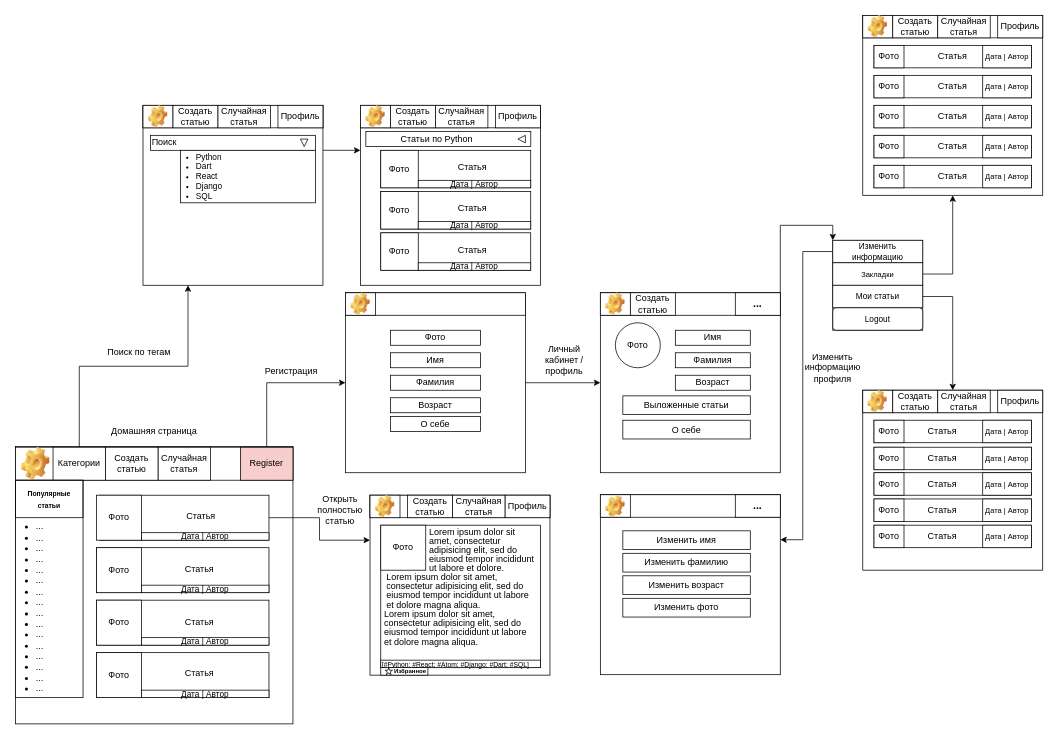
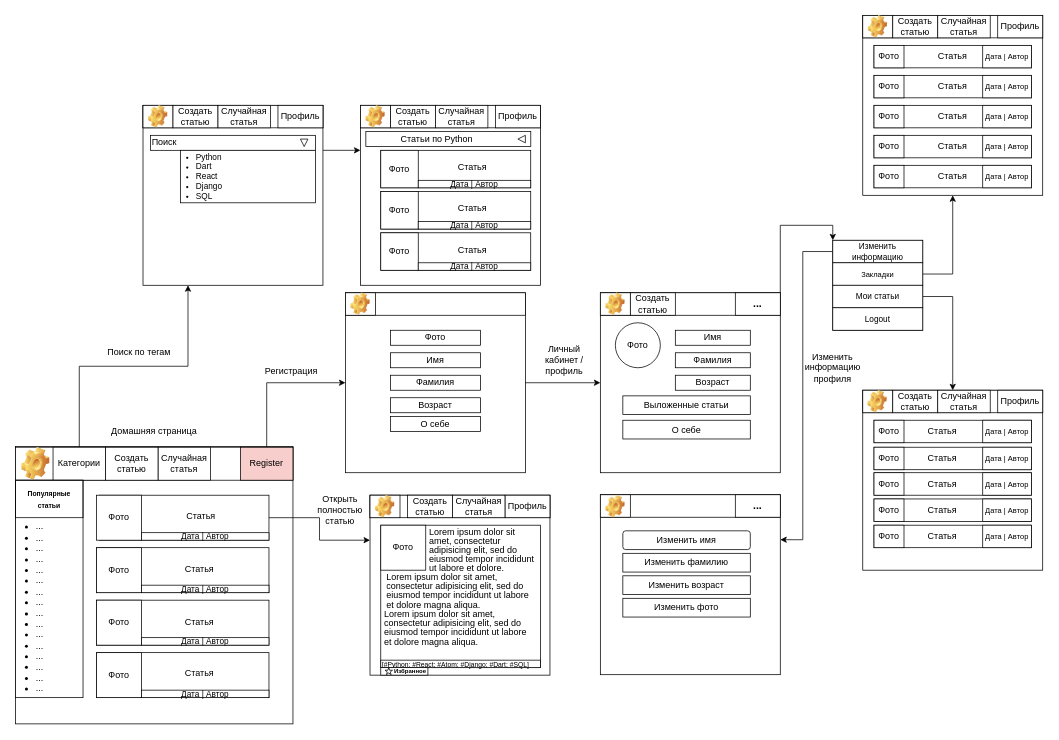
(878, 319) -> (878, 319)
(687, 540) -> (687, 540)
